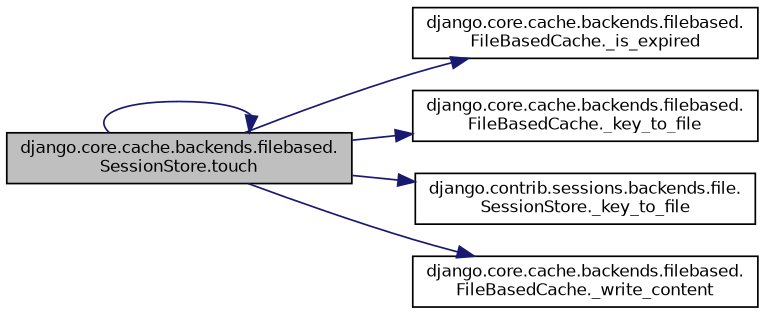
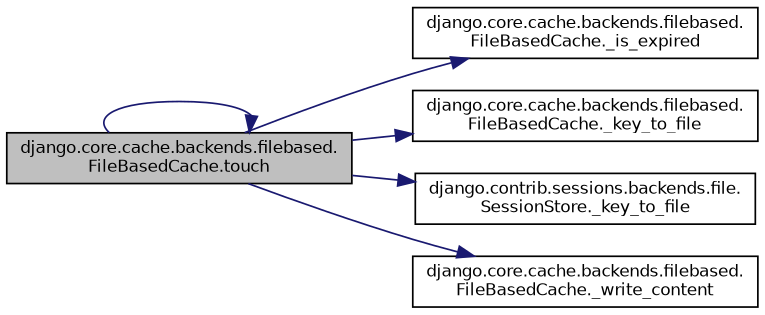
(179, 158) -> (179, 158)
